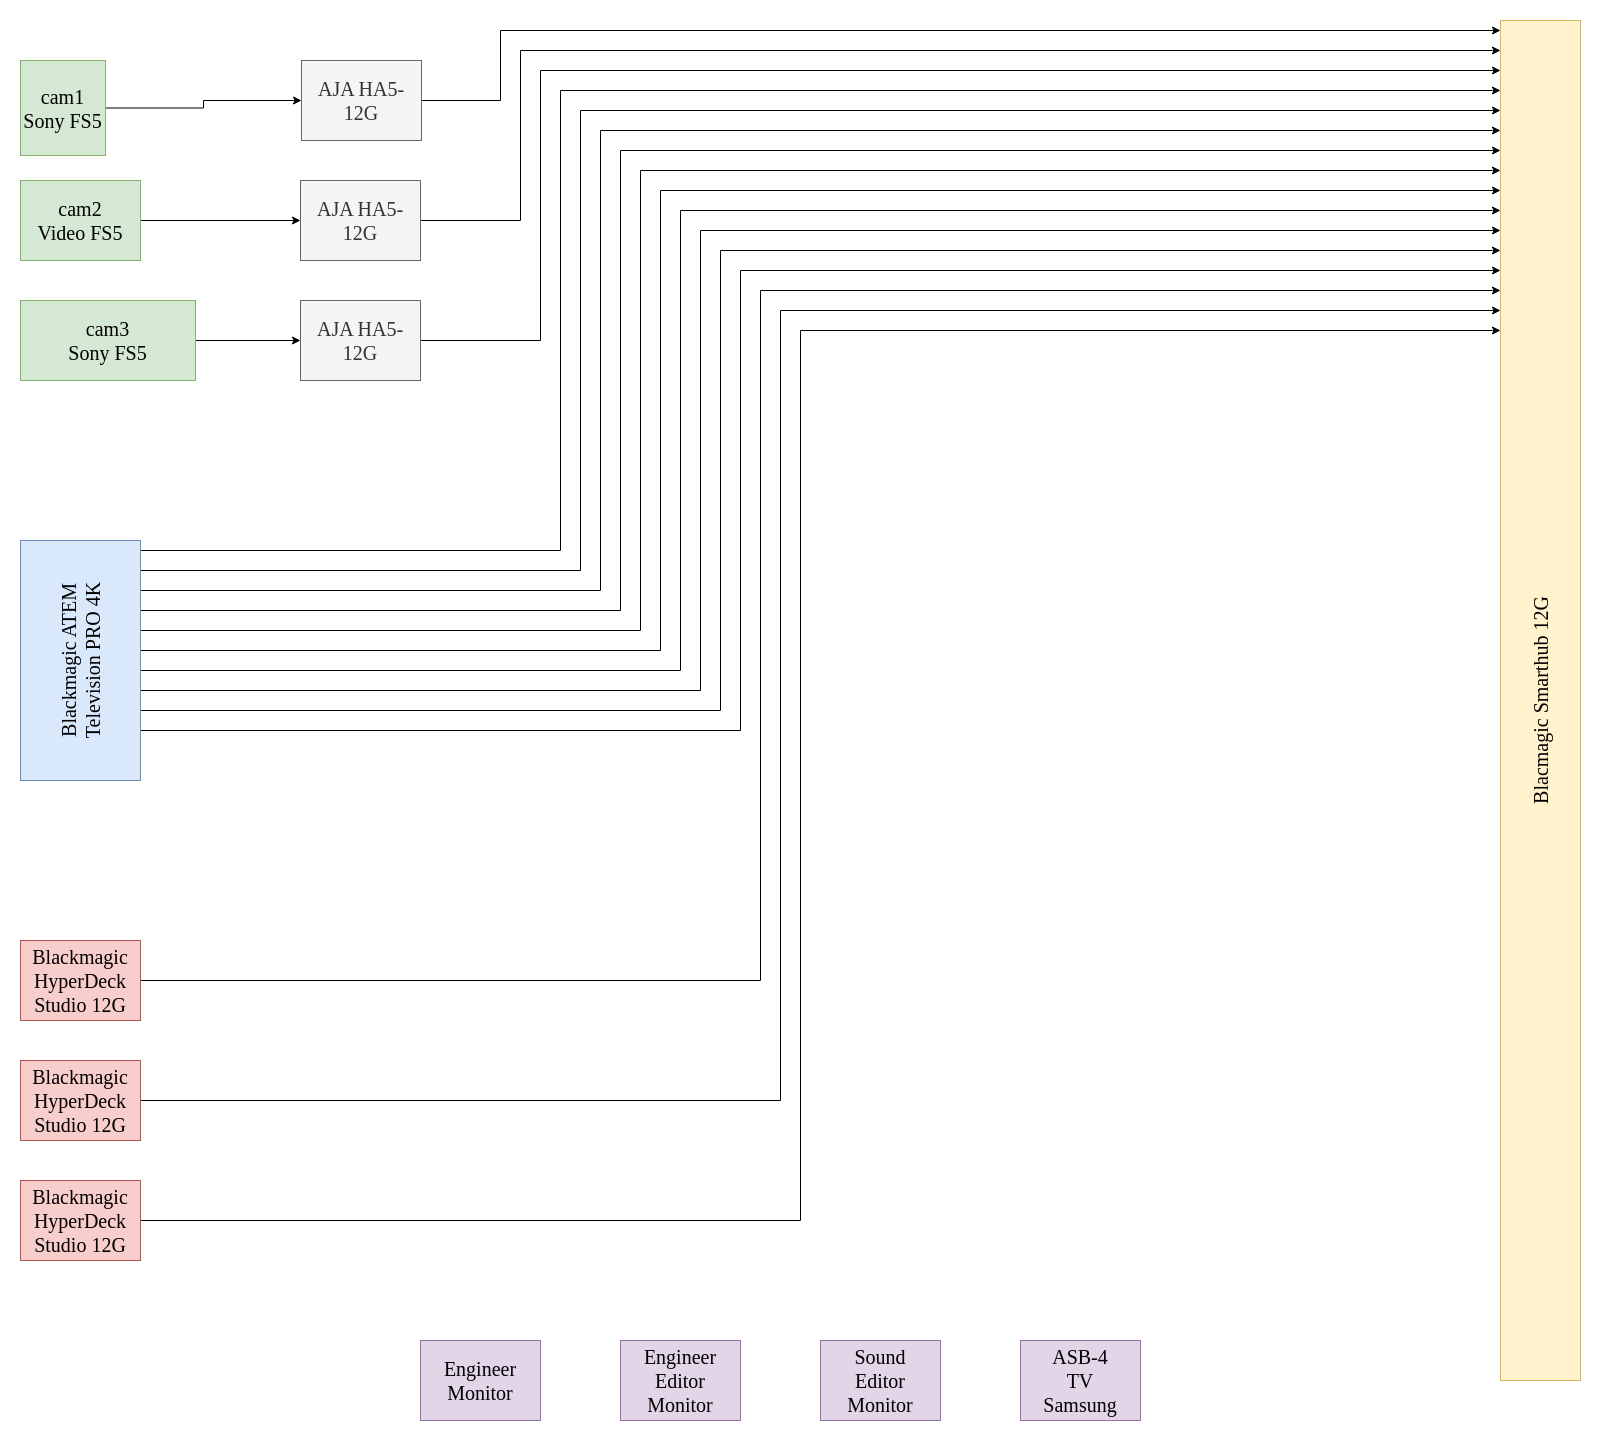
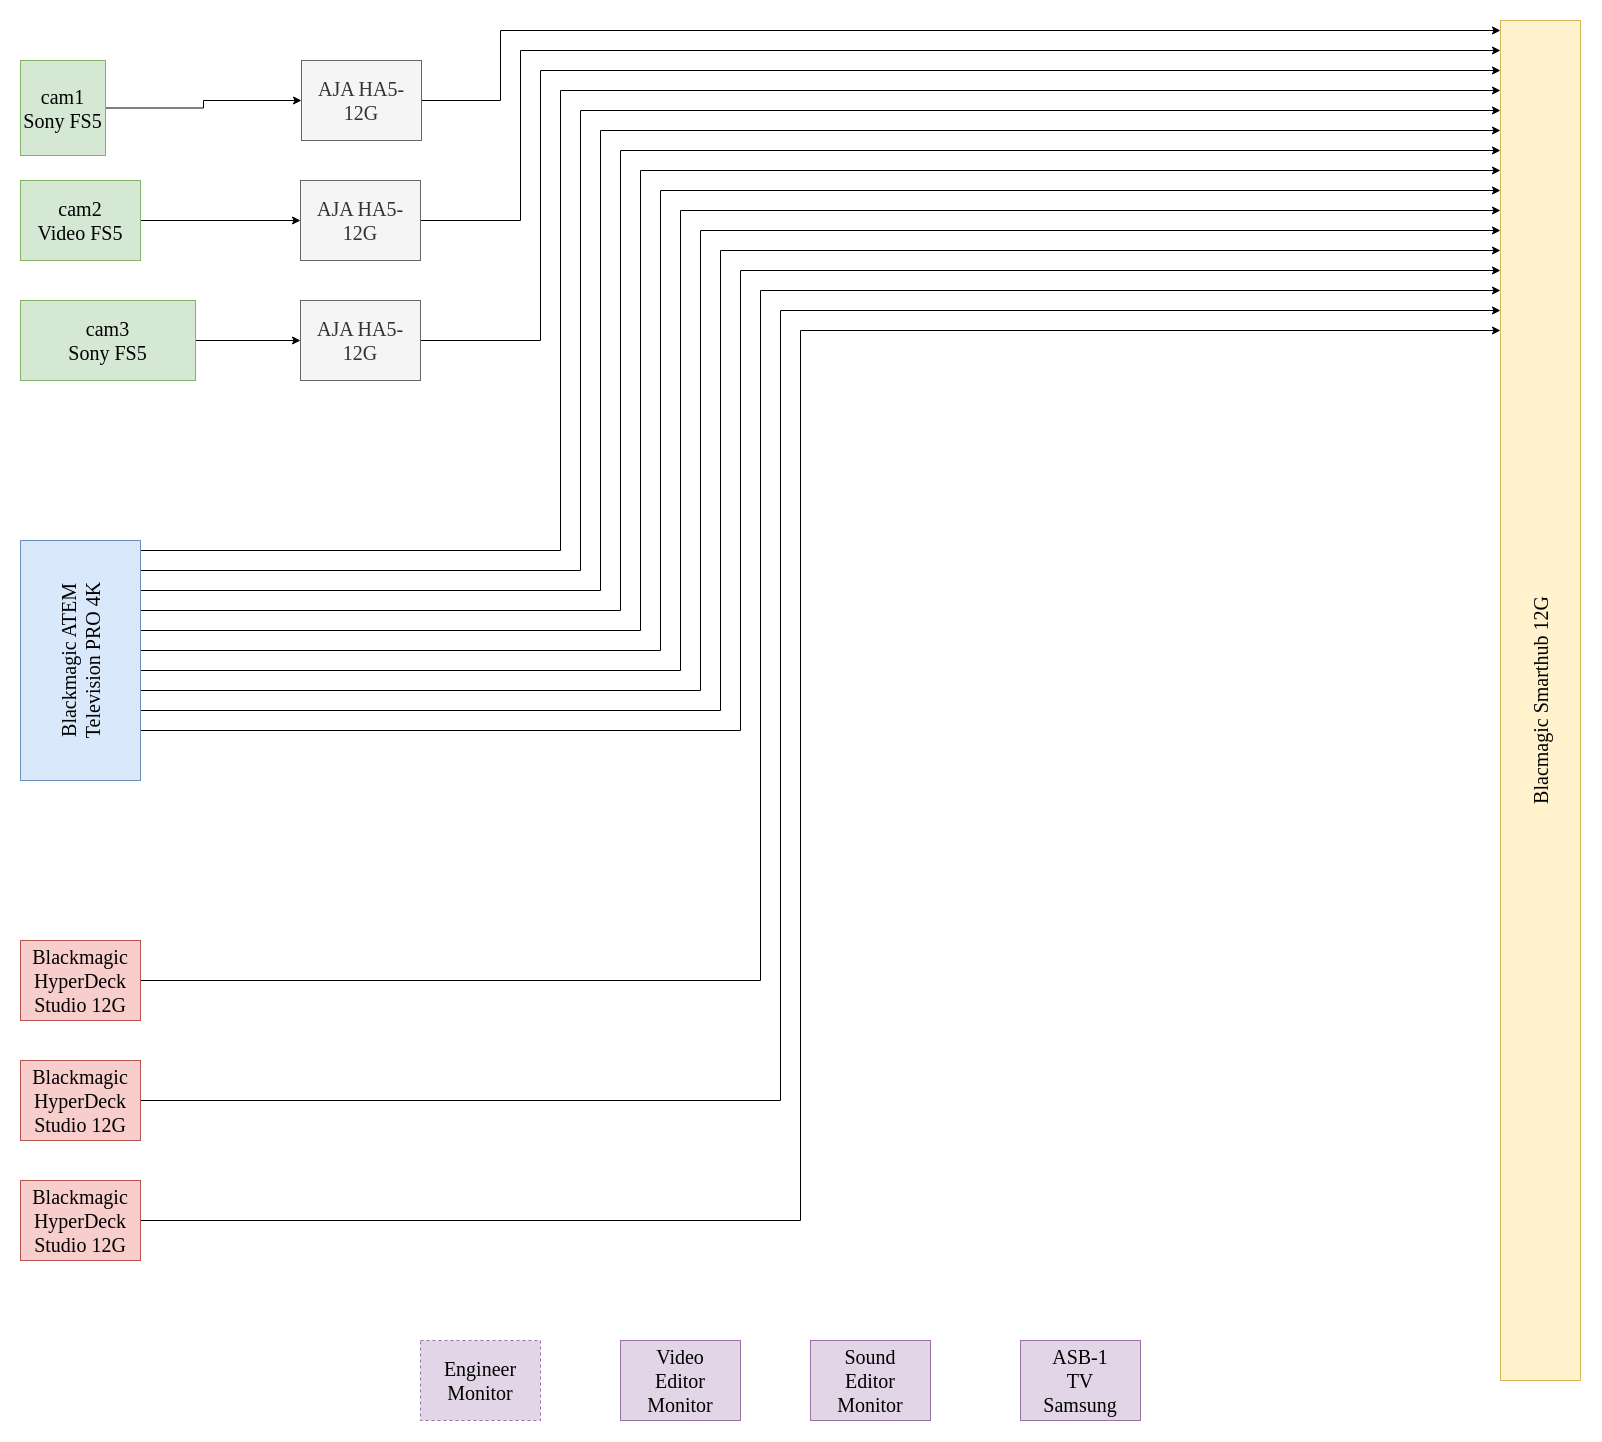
(481, 1381) -> (481, 1381)
(681, 1381) -> (681, 1381)
(881, 1381) -> (871, 1381)
(1081, 1381) -> (1081, 1381)
